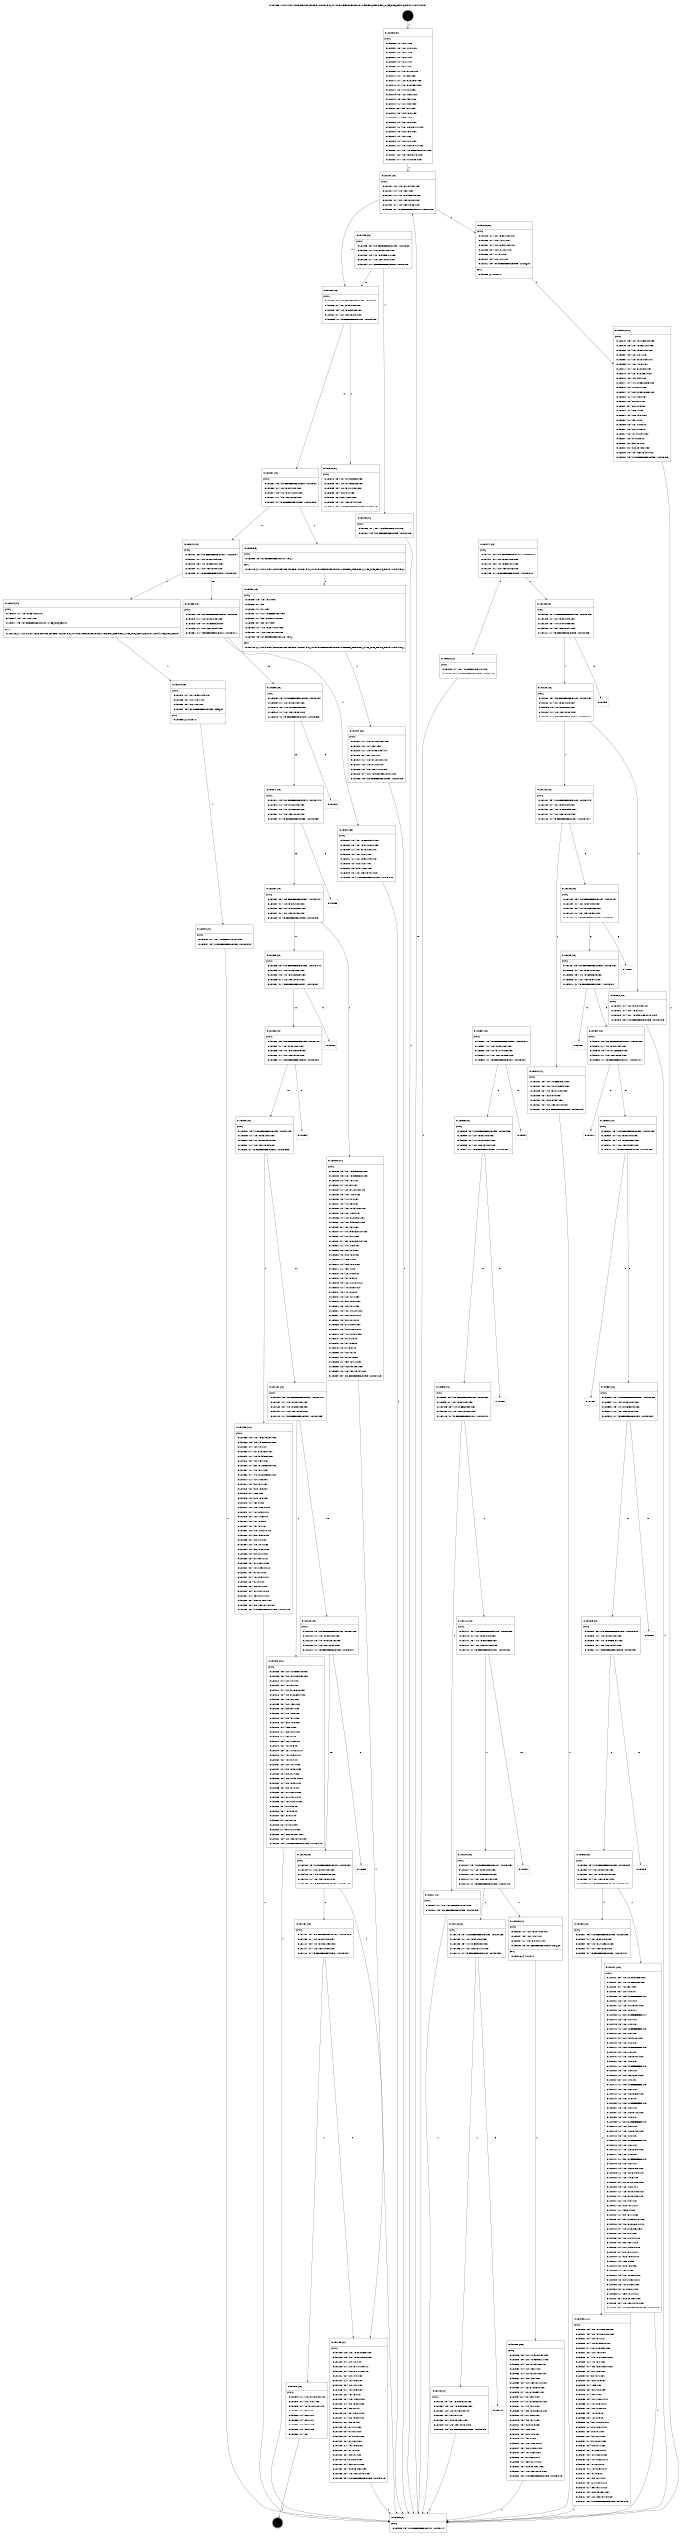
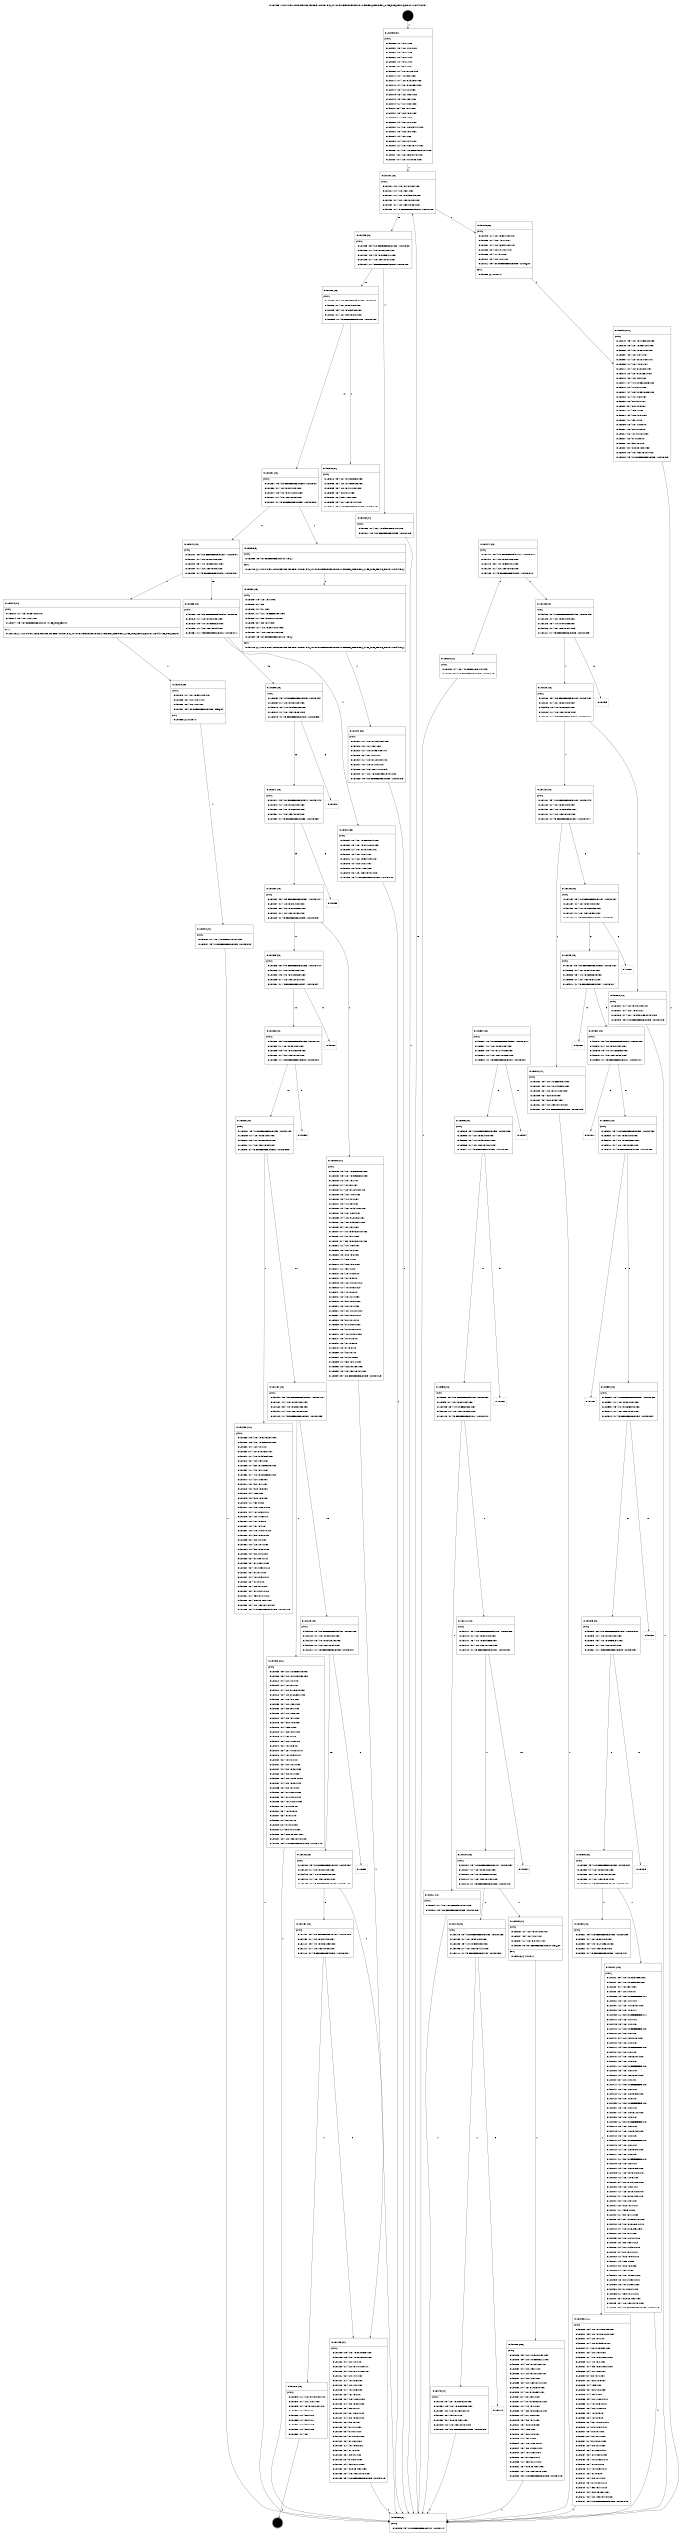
(345, 234) -> (395, 222)
